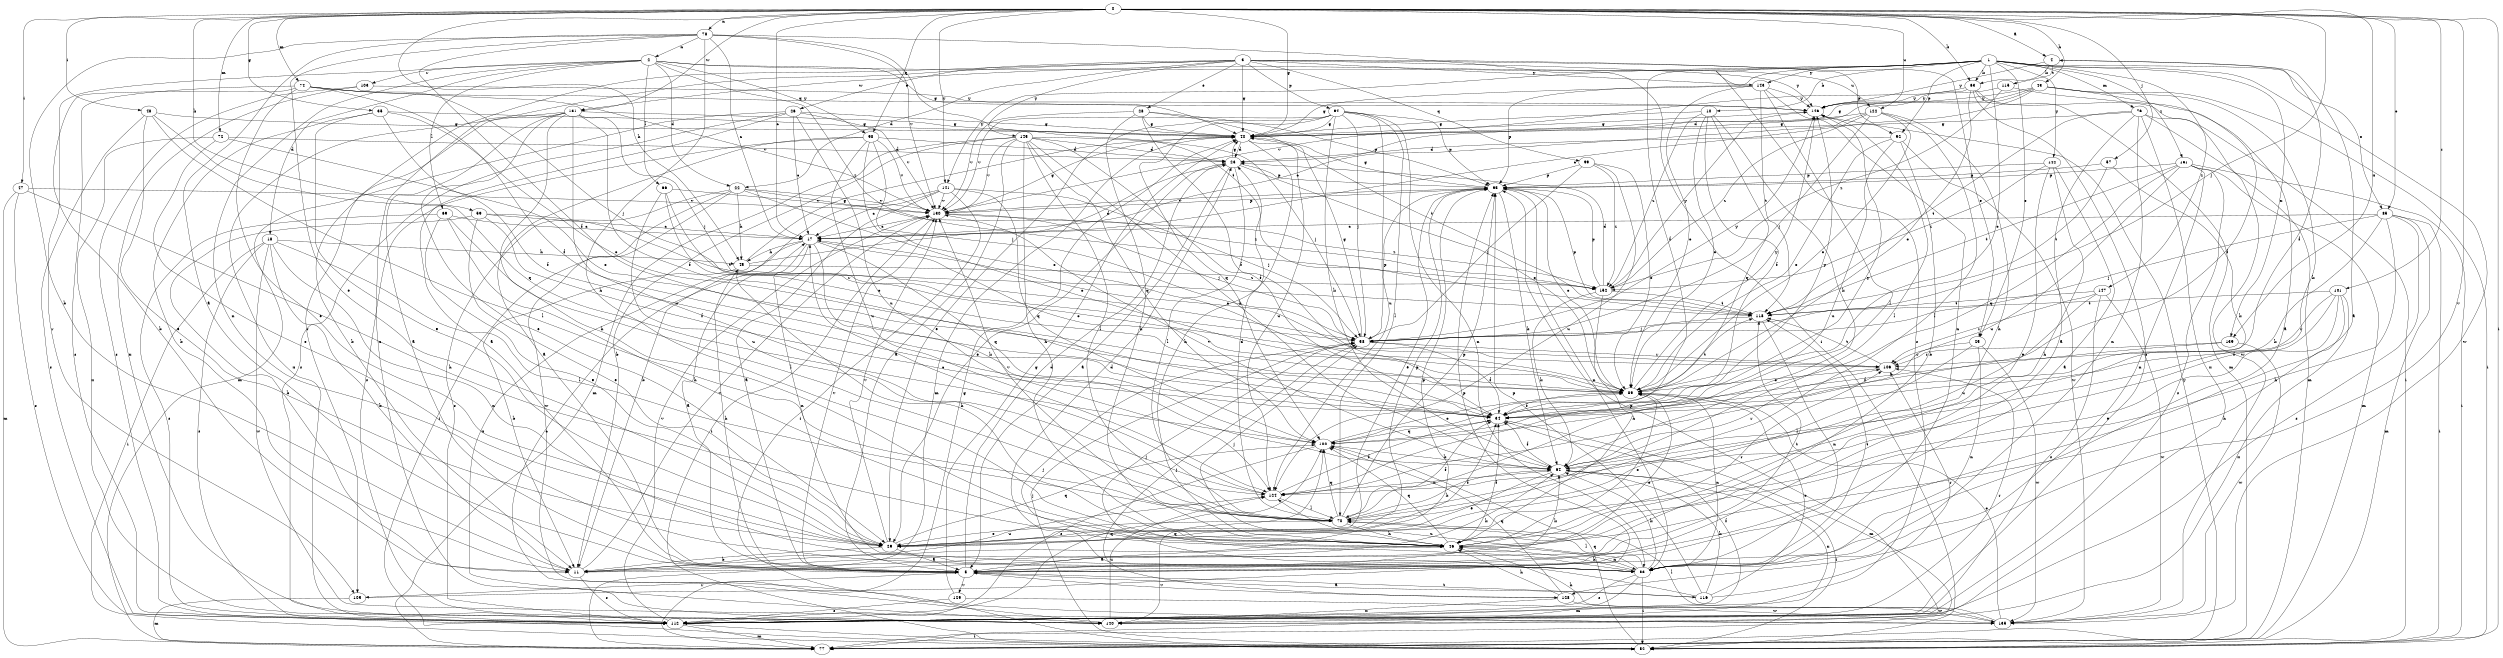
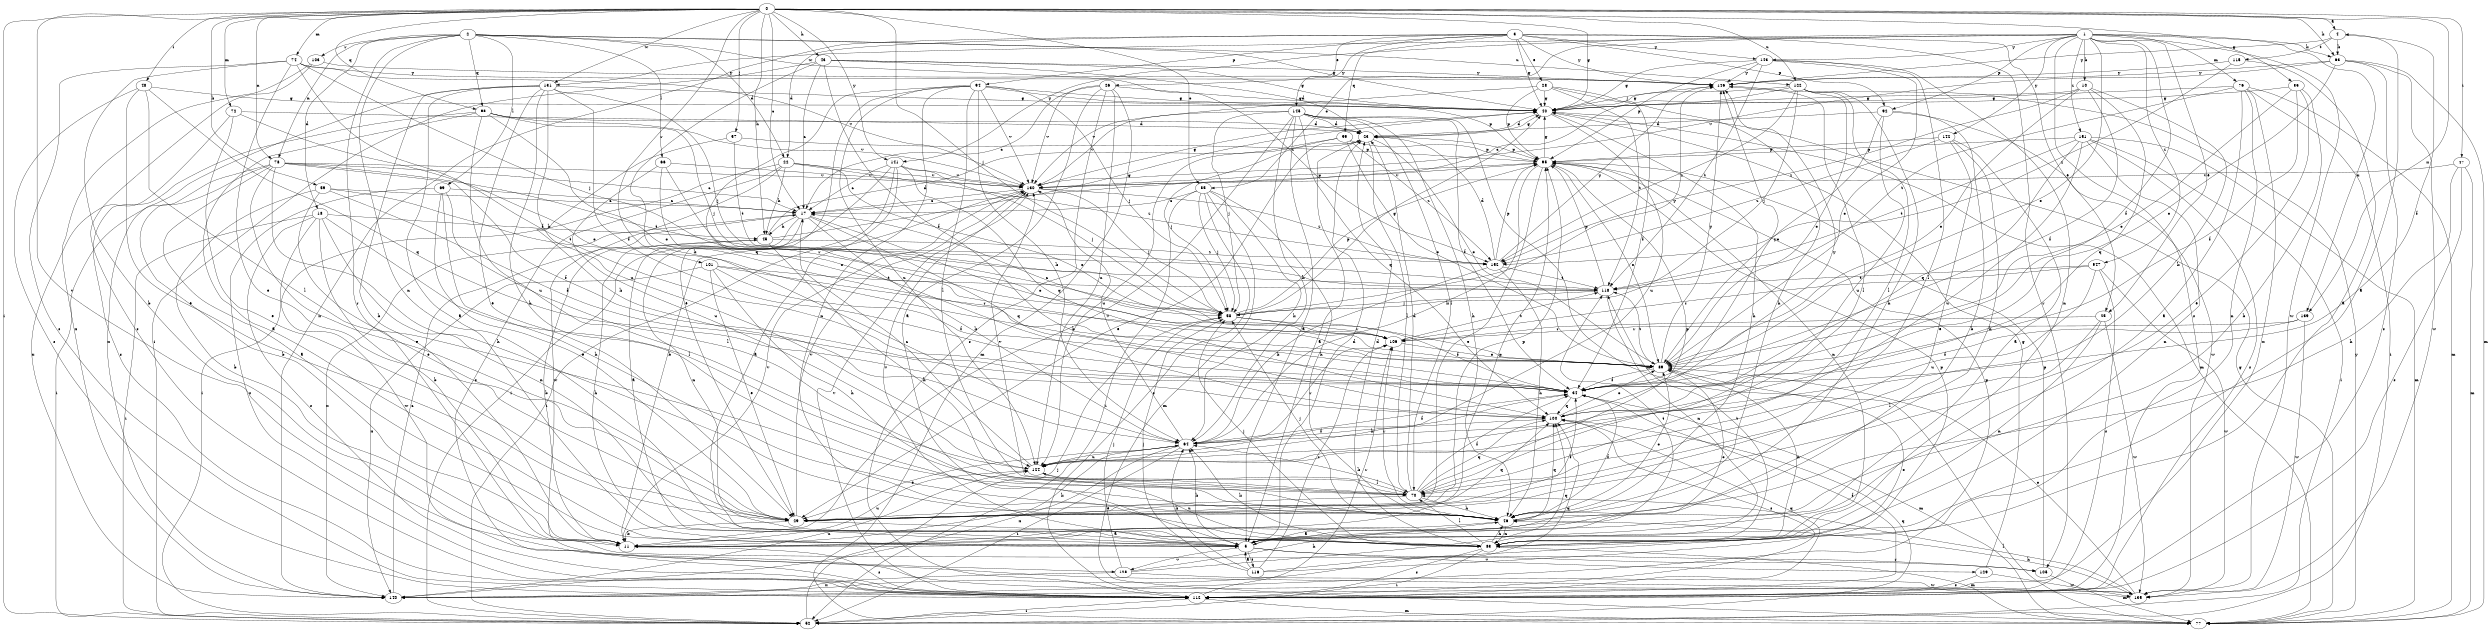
(678, 47) -> (341, 52)
(1604, 124) -> (1628, 98)
(2102, 291) -> (2097, 265)
